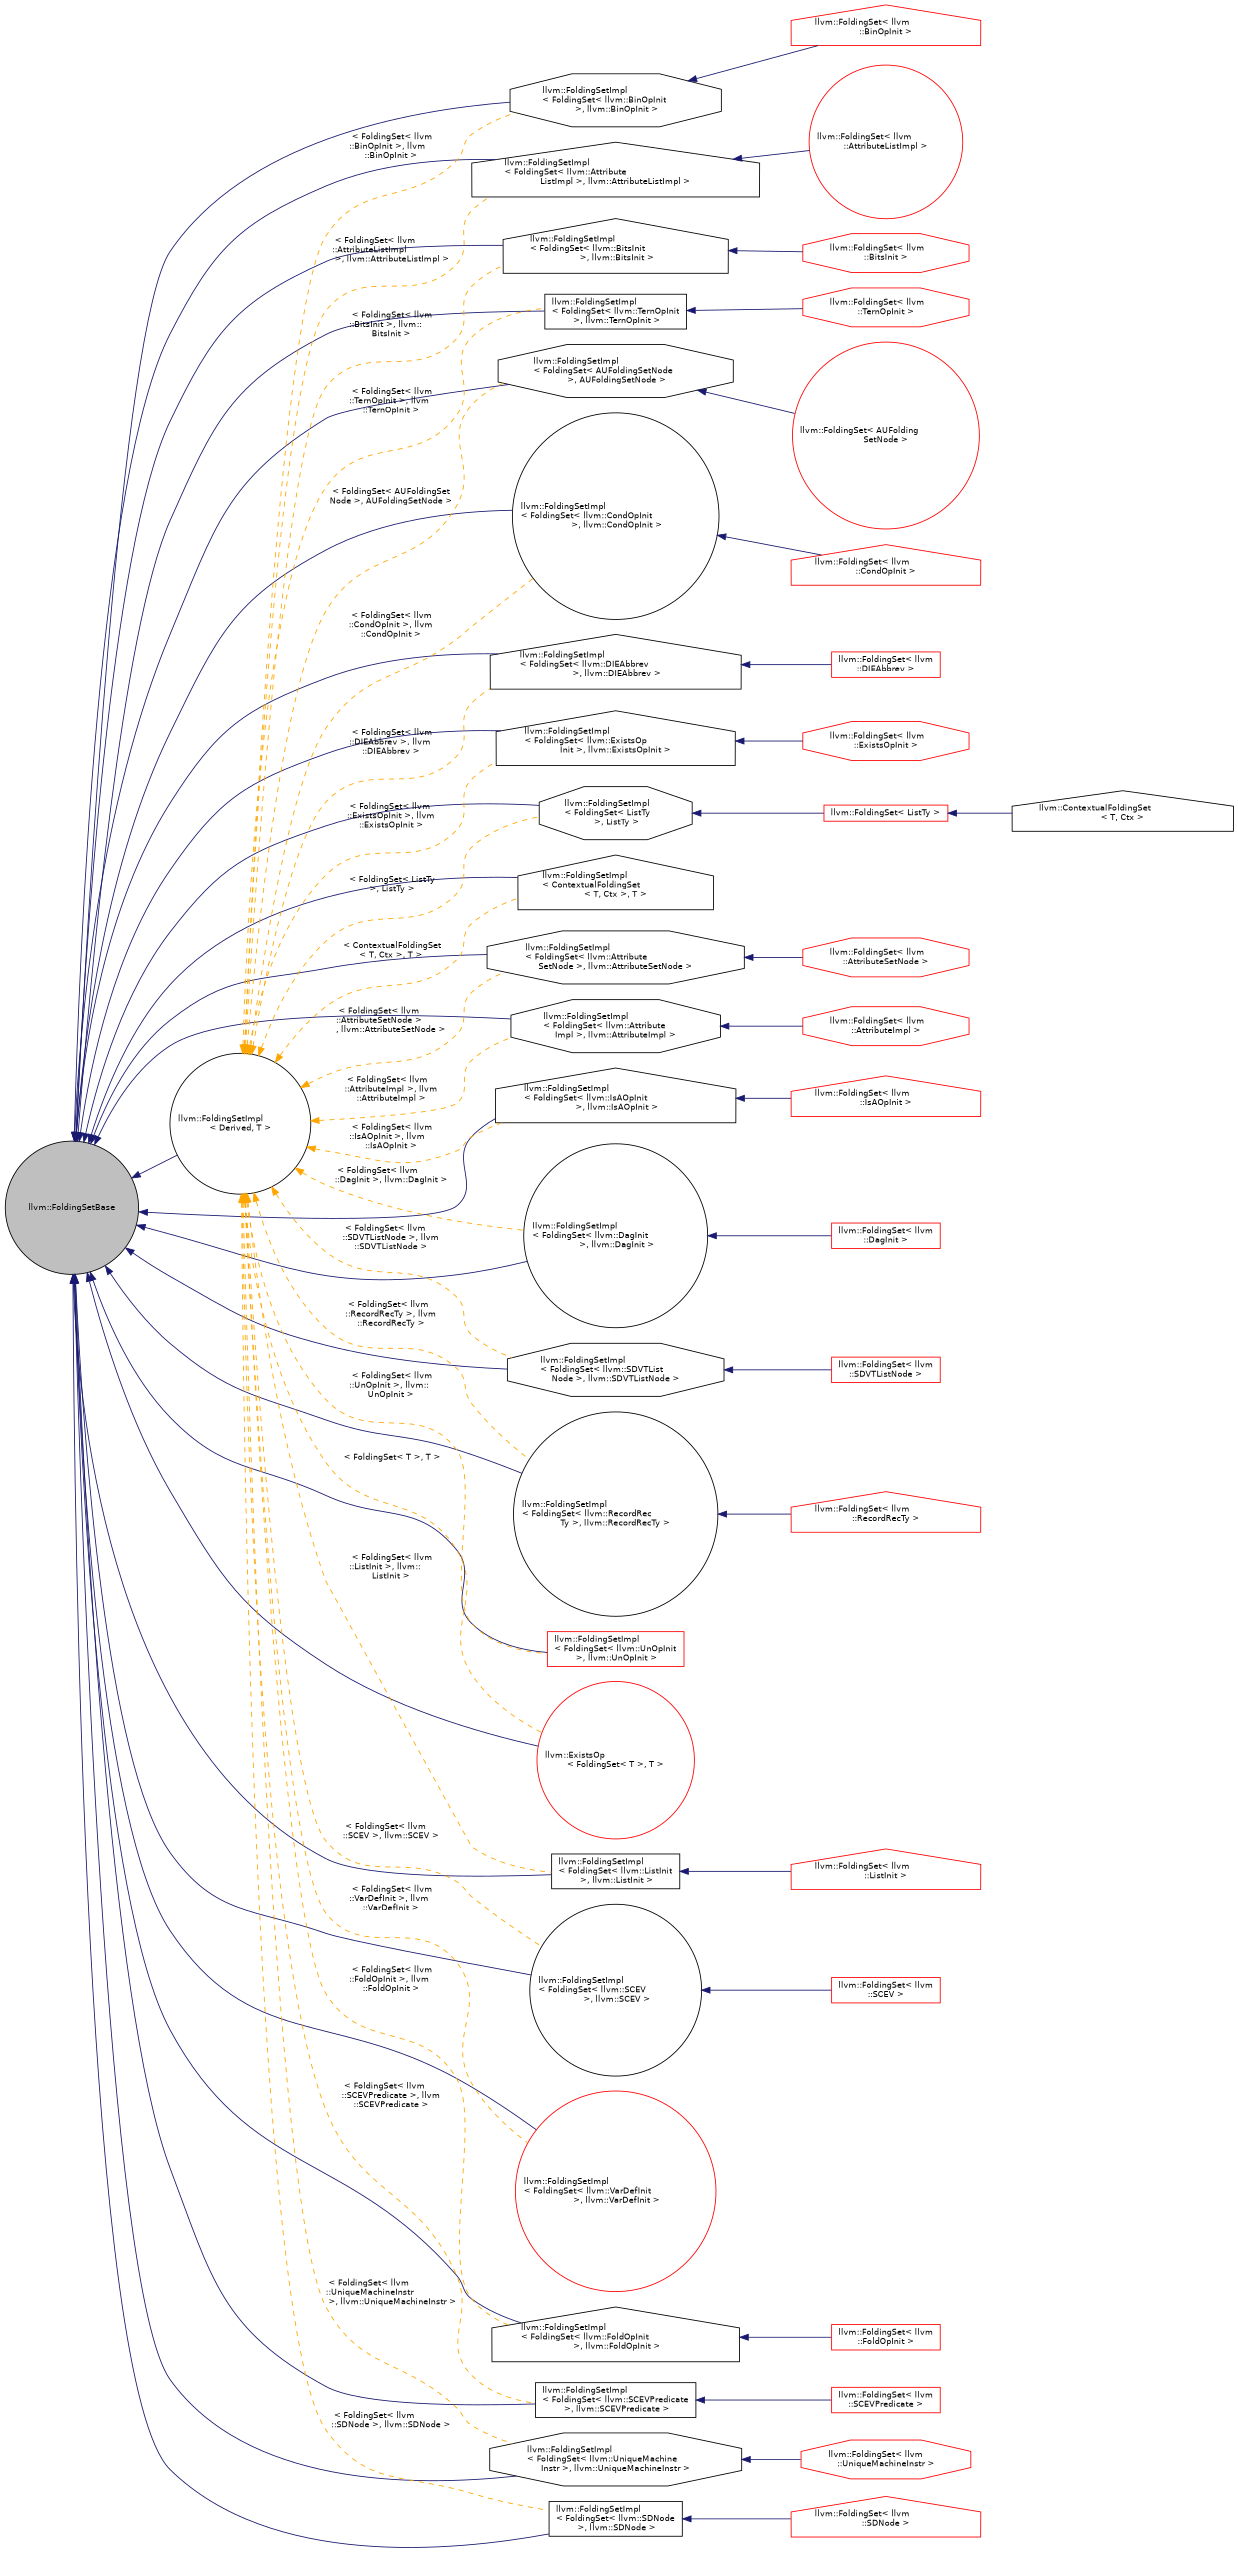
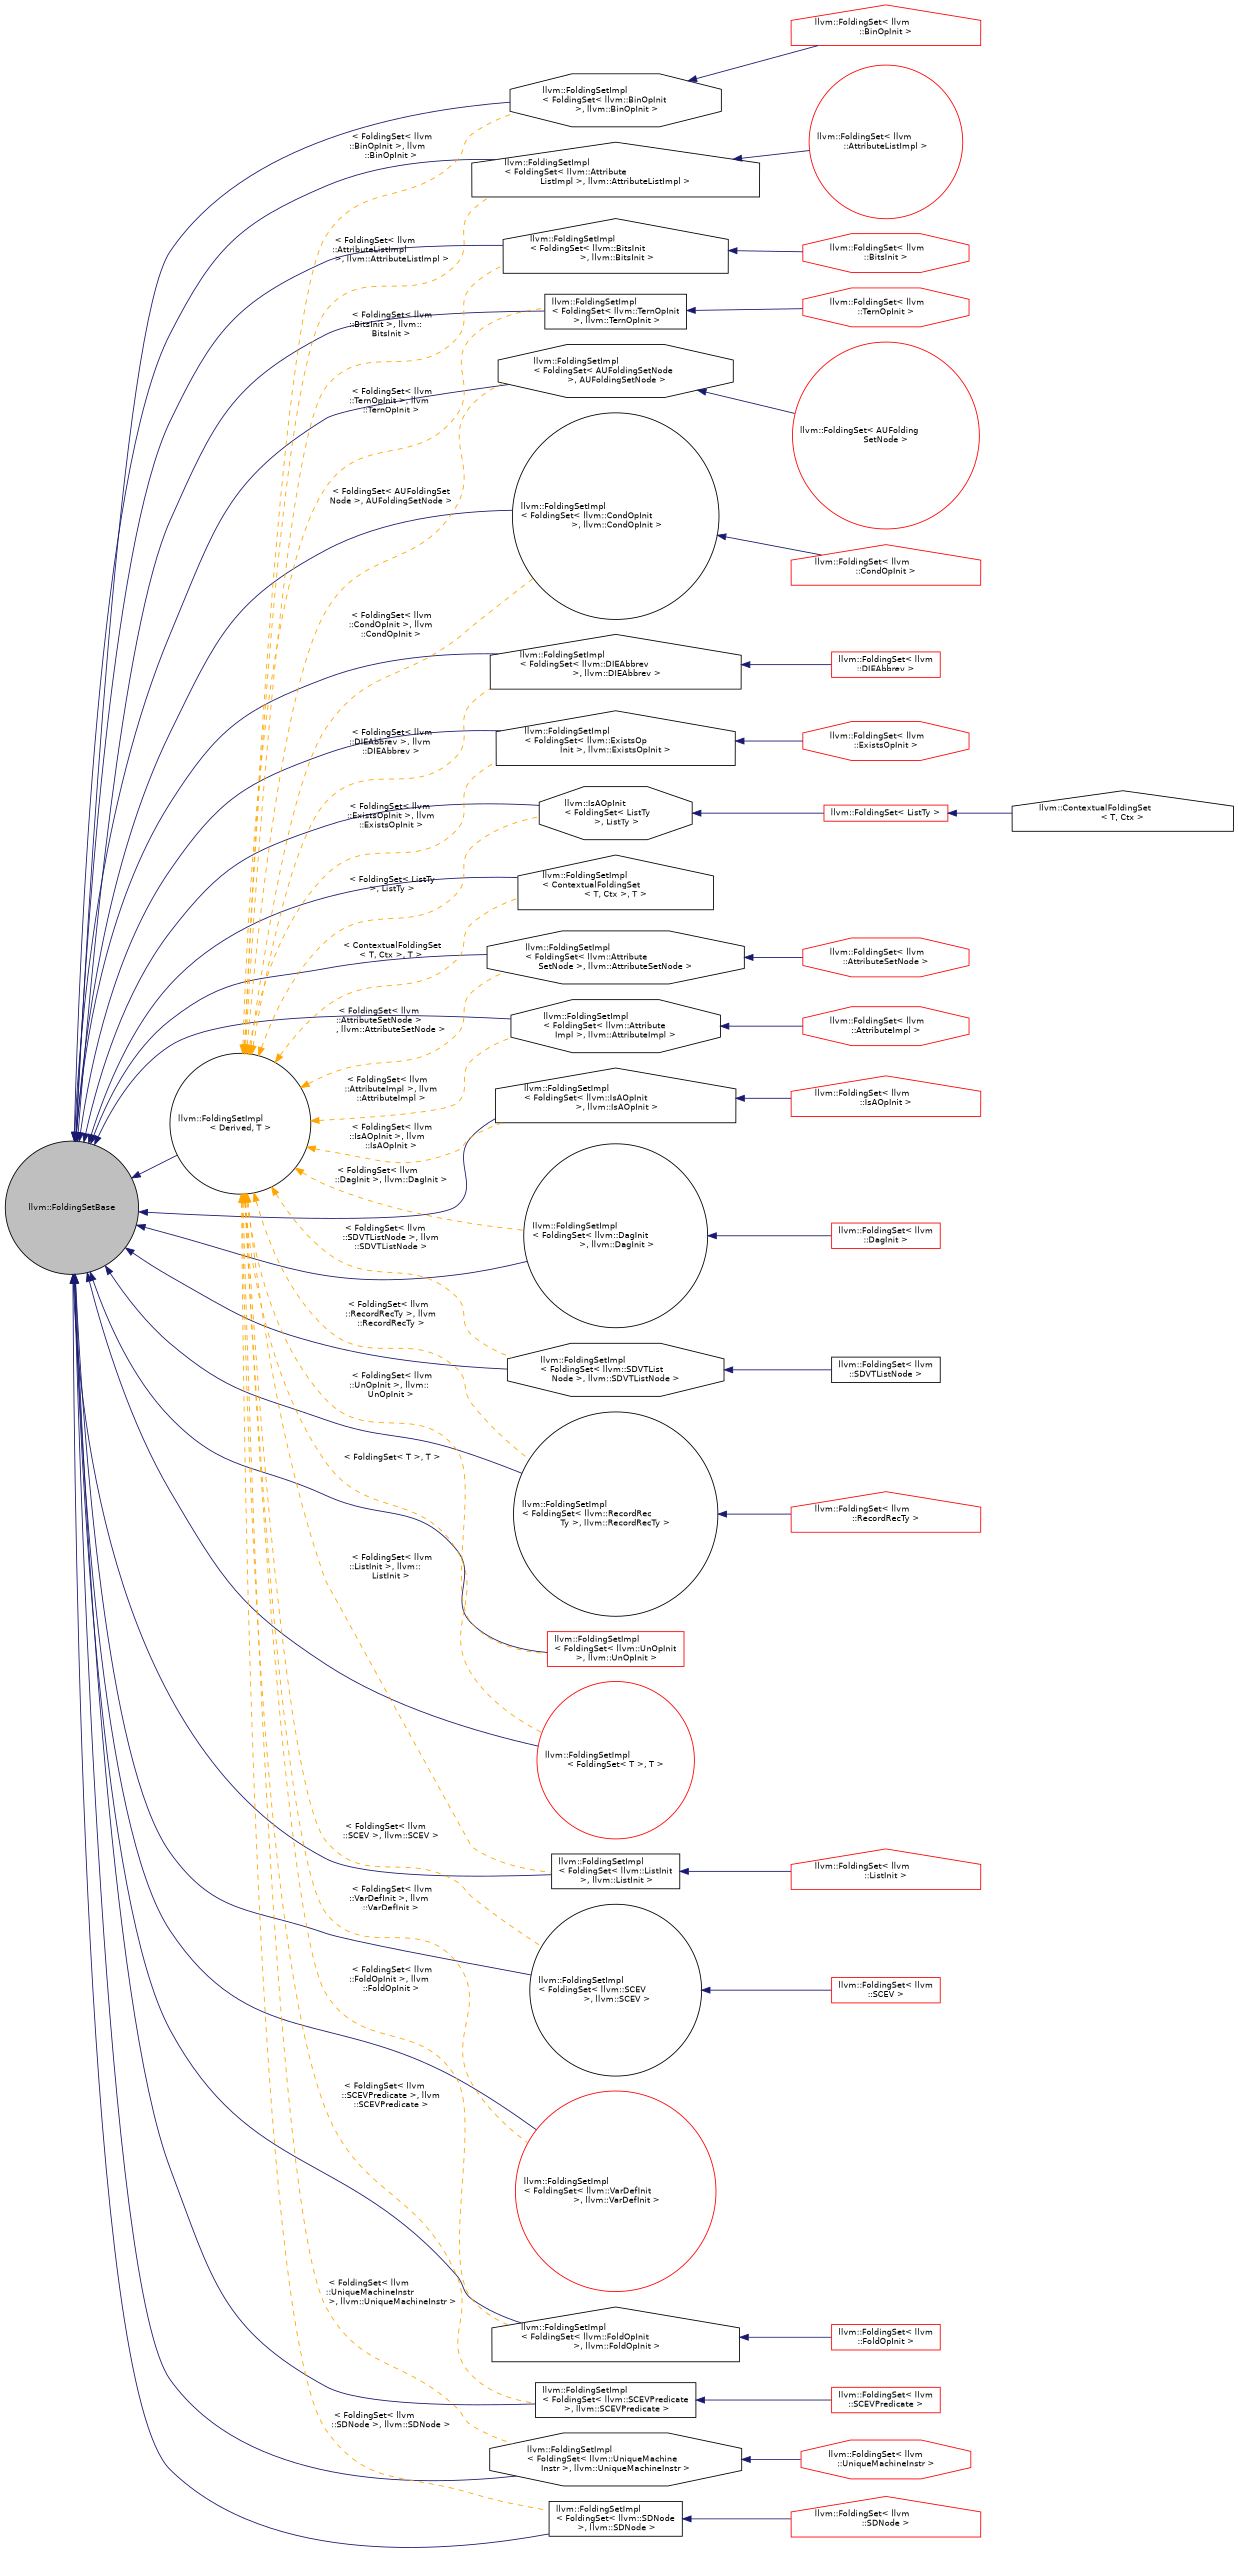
(616, 813) -> (616, 813)
(886, 1370) -> (886, 1370)
(616, 1760) -> (616, 1760)
